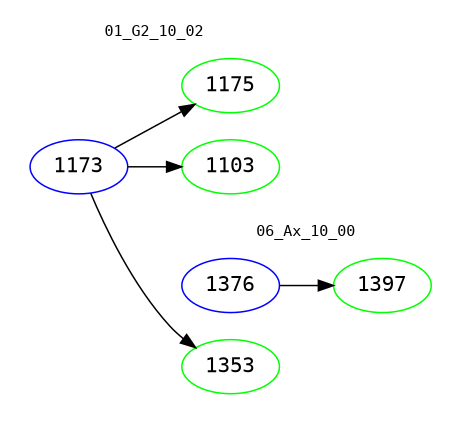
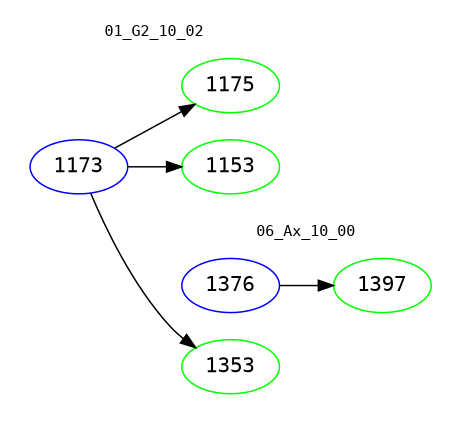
(231, 167) -> (231, 167)
